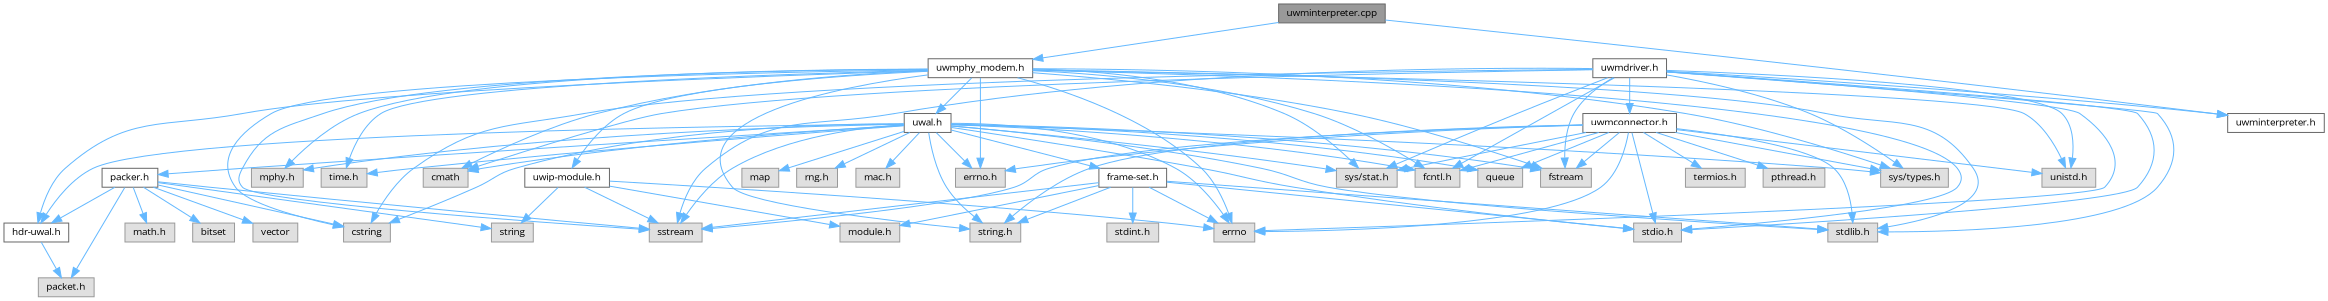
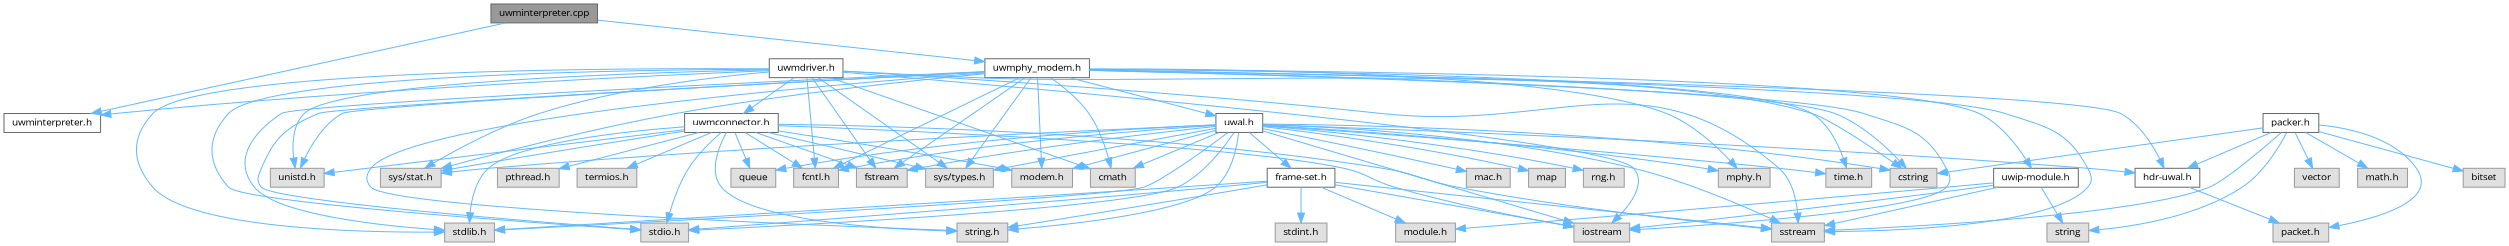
(573, 146) -> none
(980, 178) -> (1042, 178)
(1234, 233) -> (1602, 233)
